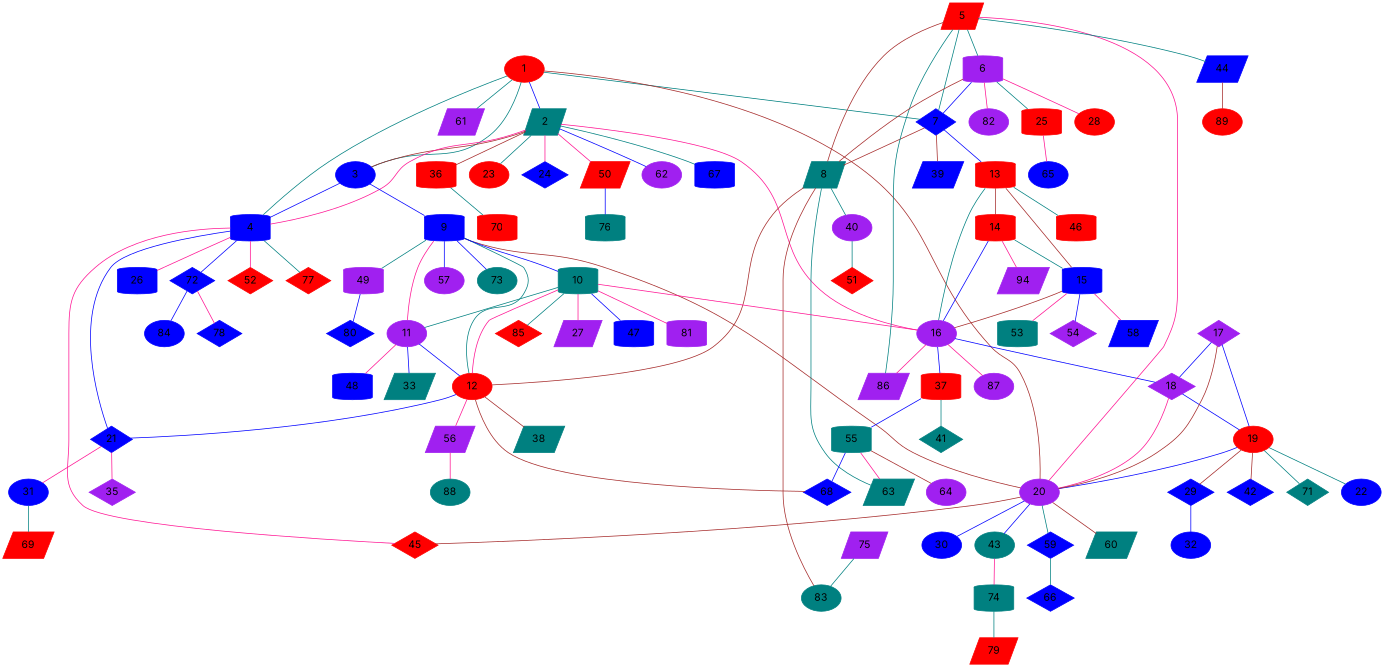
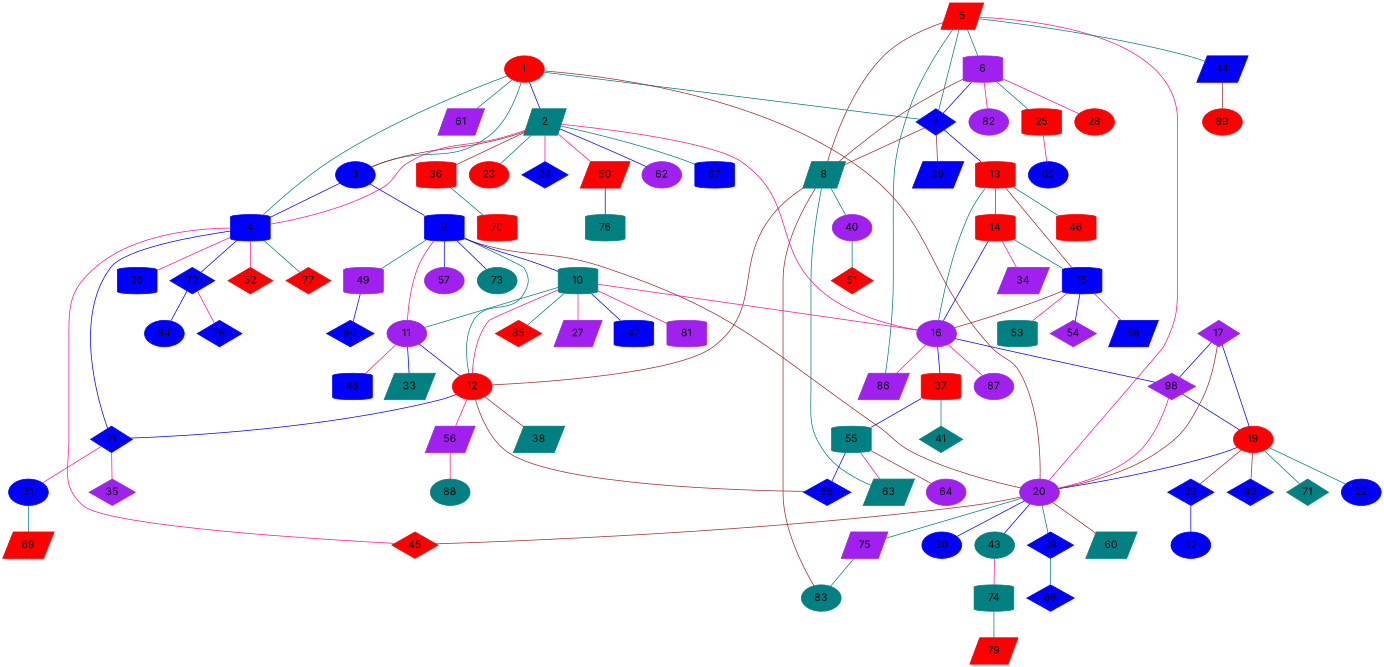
(1023, 281) -> (1023, 281)
(1172, 386) -> (1172, 386)
none -> (953, 518)
